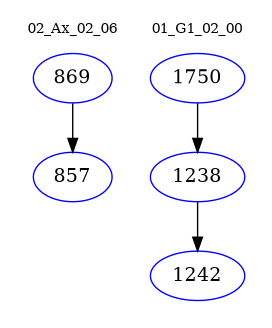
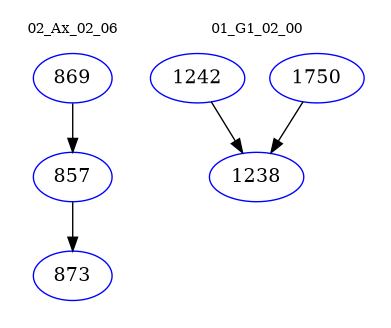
(198, 220) -> (223, 121)
none -> (73, 276)
